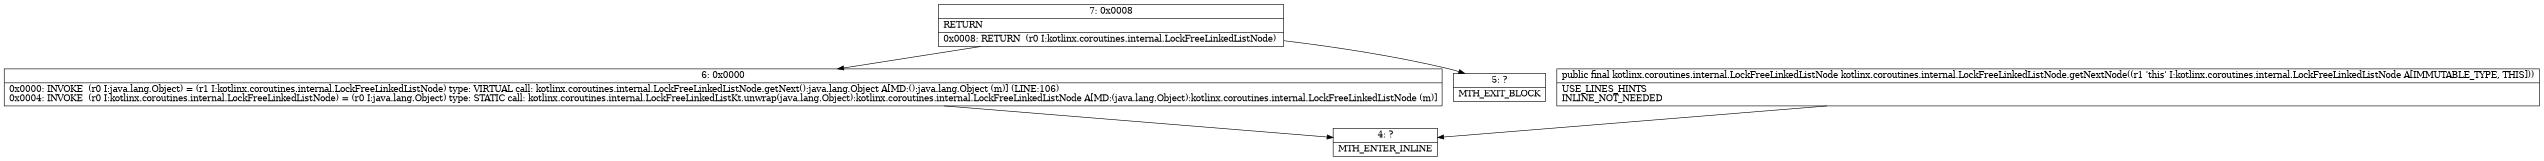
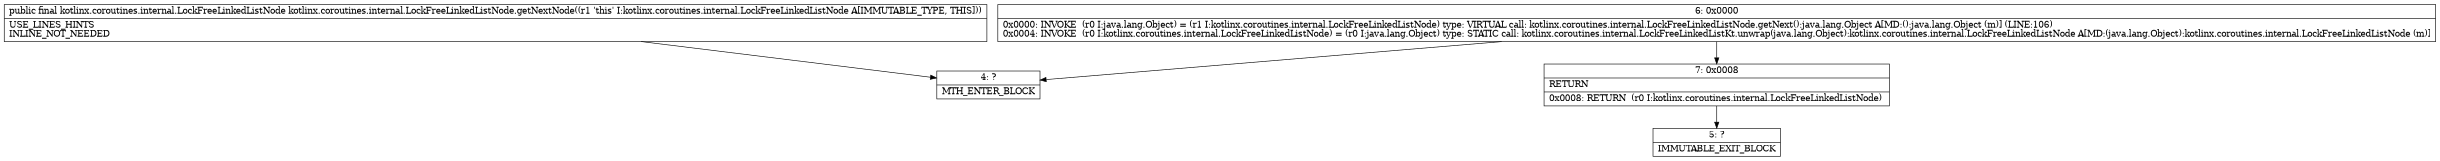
(912, 57) -> (1717, 50)
(1499, 94) -> (1717, 149)
(1385, 149) -> (988, 92)
